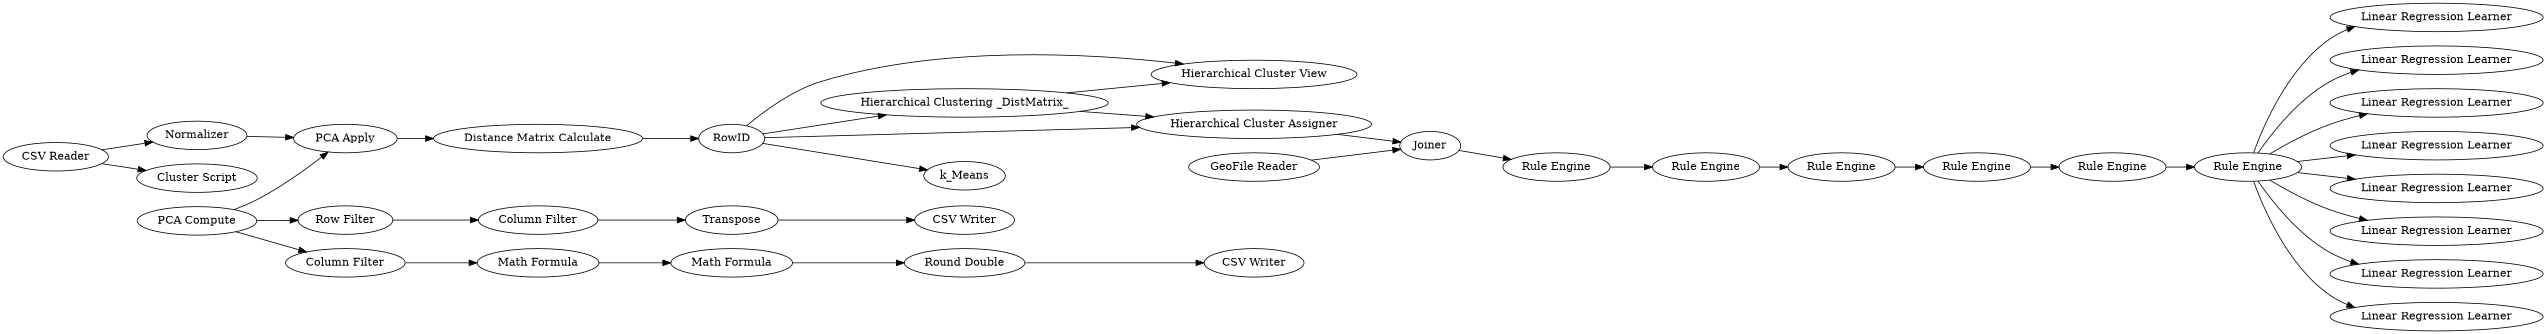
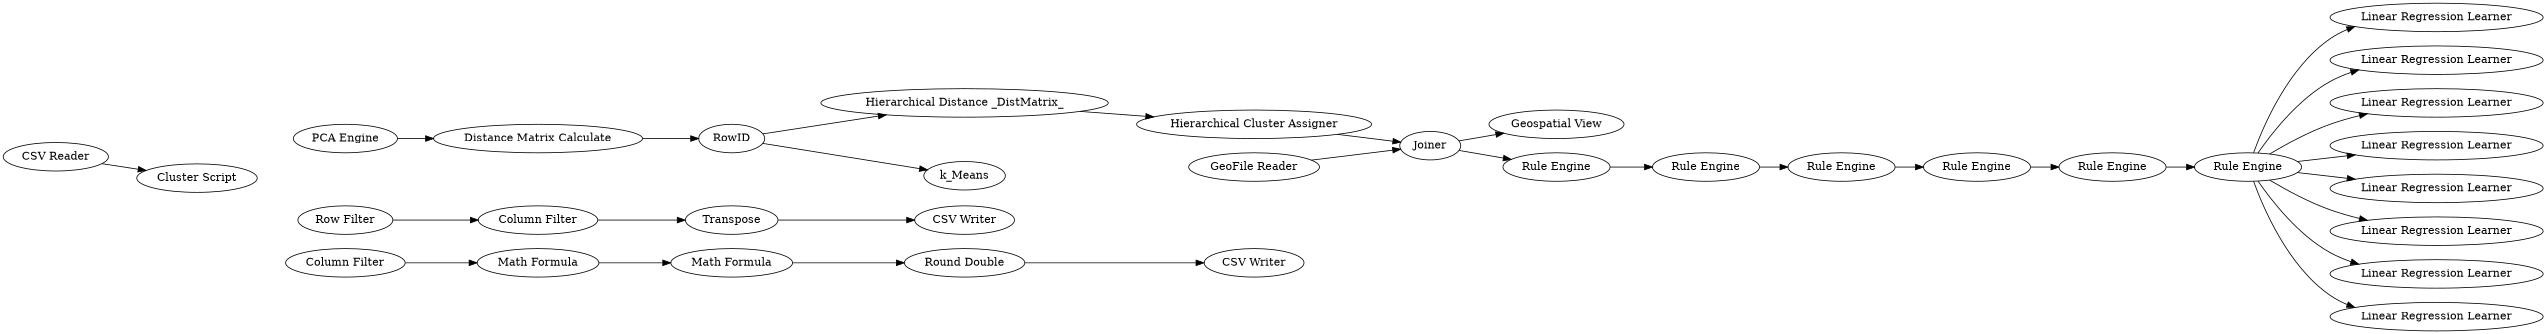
(1254, 74) -> none
(965, 103) -> (965, 103)
none -> (1556, 124)
(948, 133) -> none
(197, 135) -> none
(345, 139) -> (345, 139)
(197, 221) -> none
